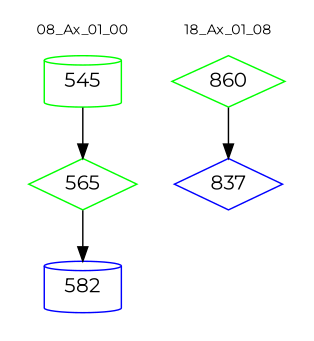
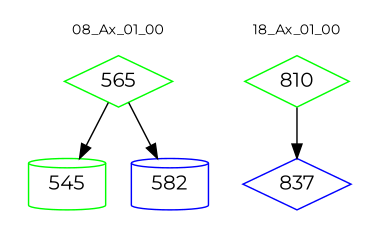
(228, 31) -> (297, 31)
(228, 81) -> (297, 81)
(83, 126) -> (97, 124)
